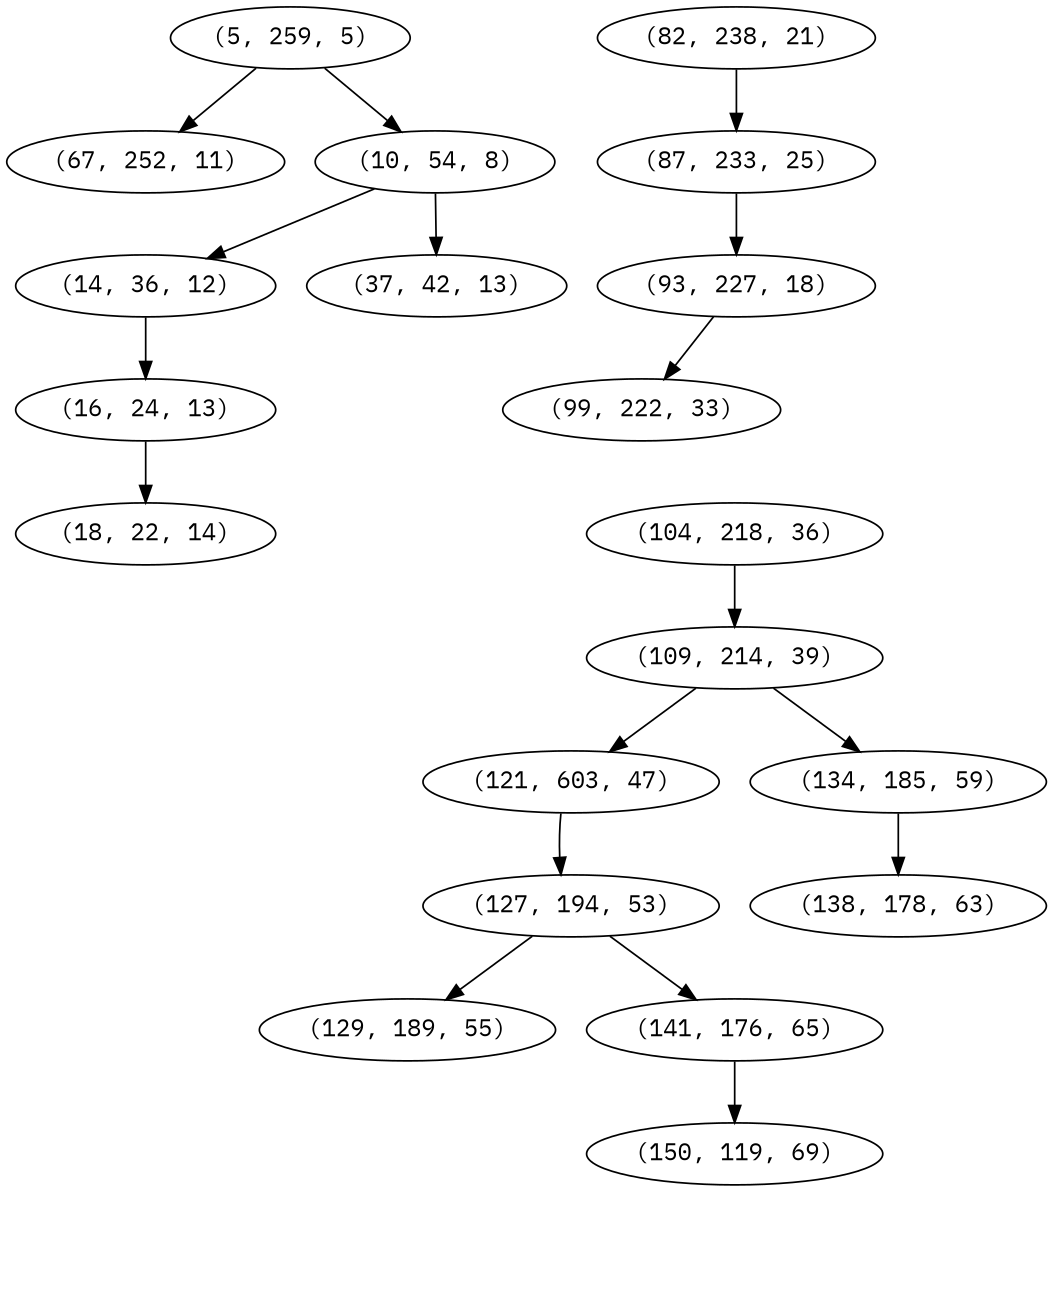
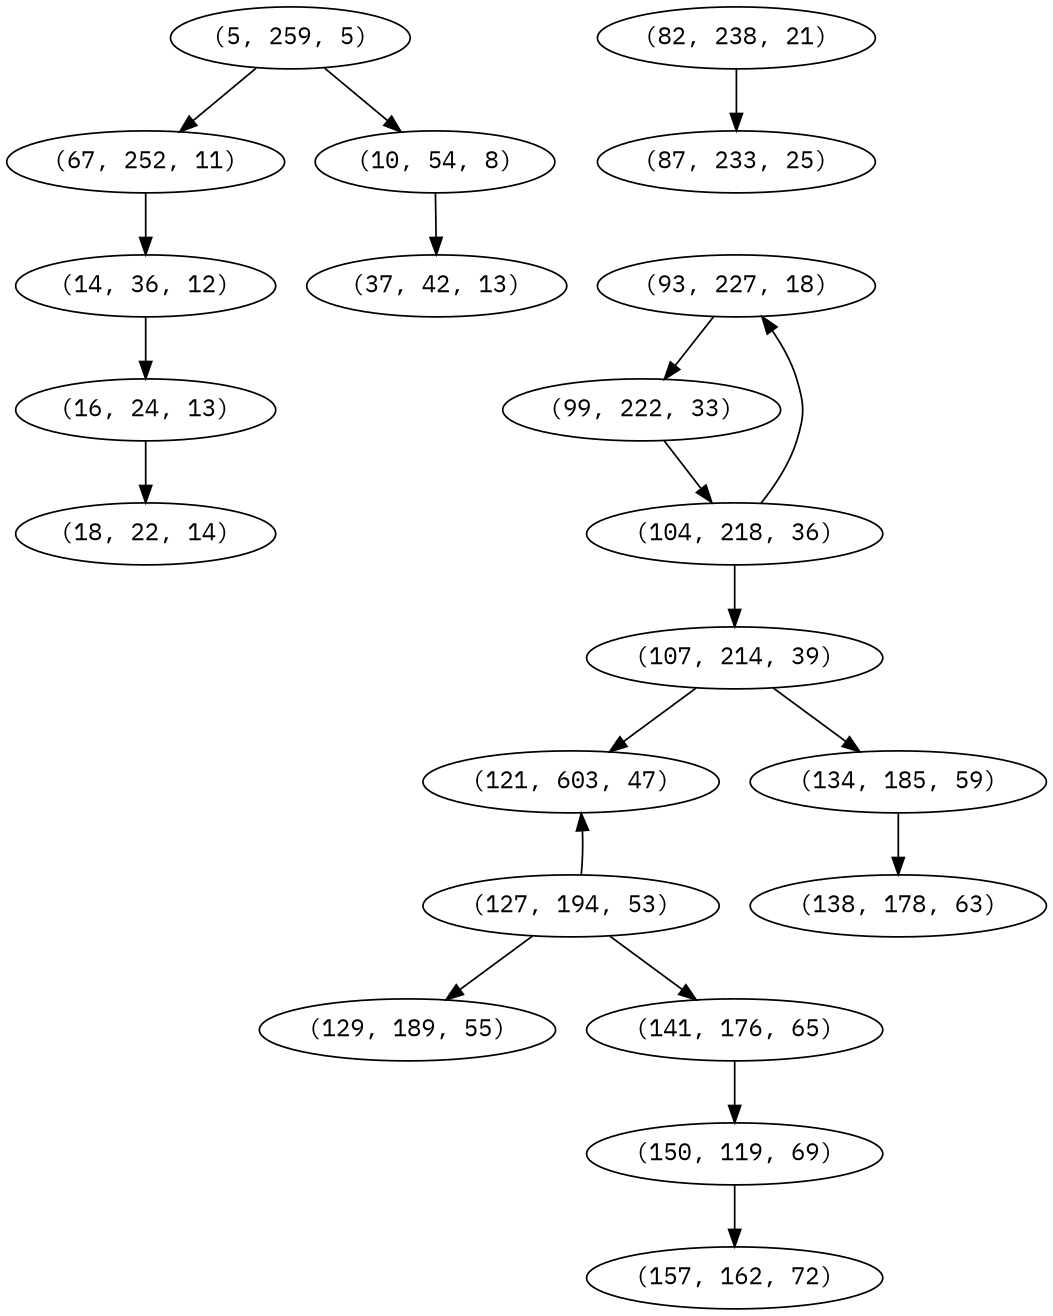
(736, 215) -> (802, 419)
(299, 220) -> (146, 215)
none -> (683, 465)
(735, 658) -> (735, 658)
(560, 835) -> (583, 853)
none -> (735, 1278)
